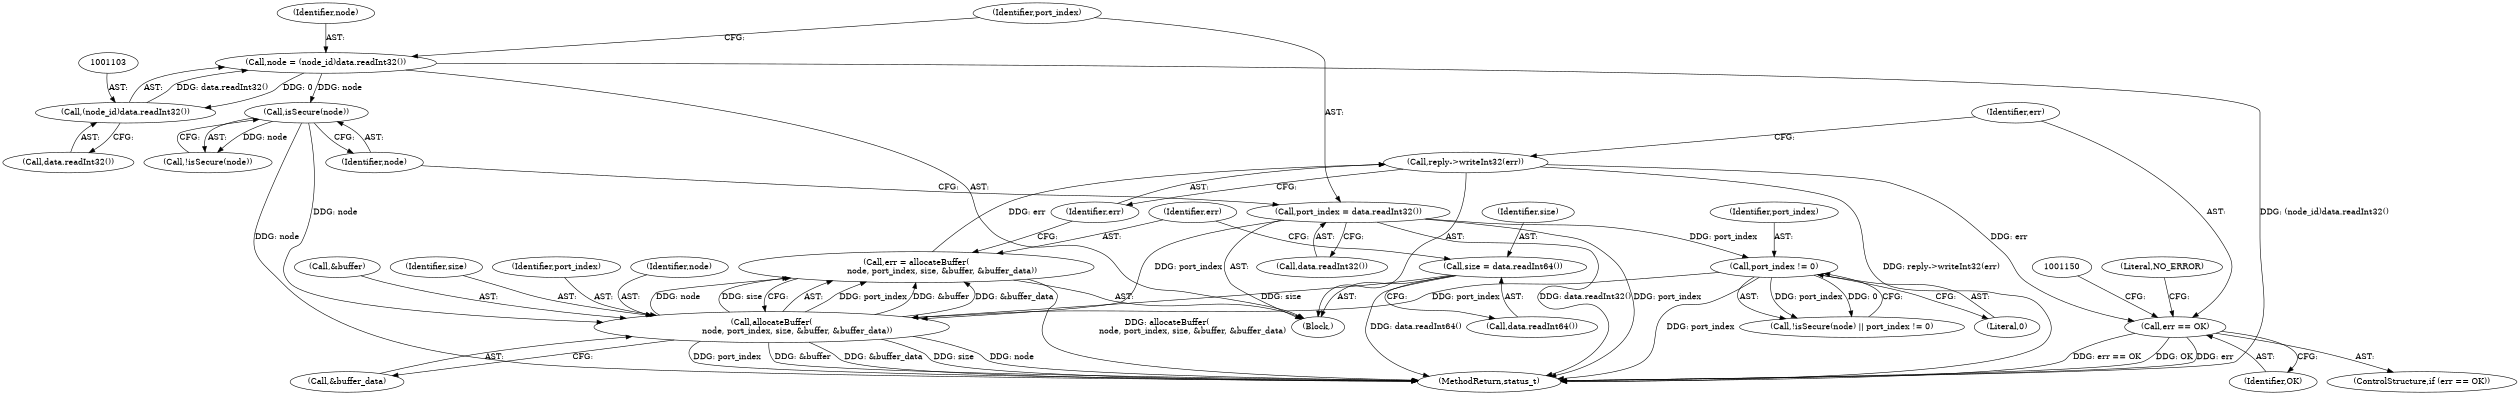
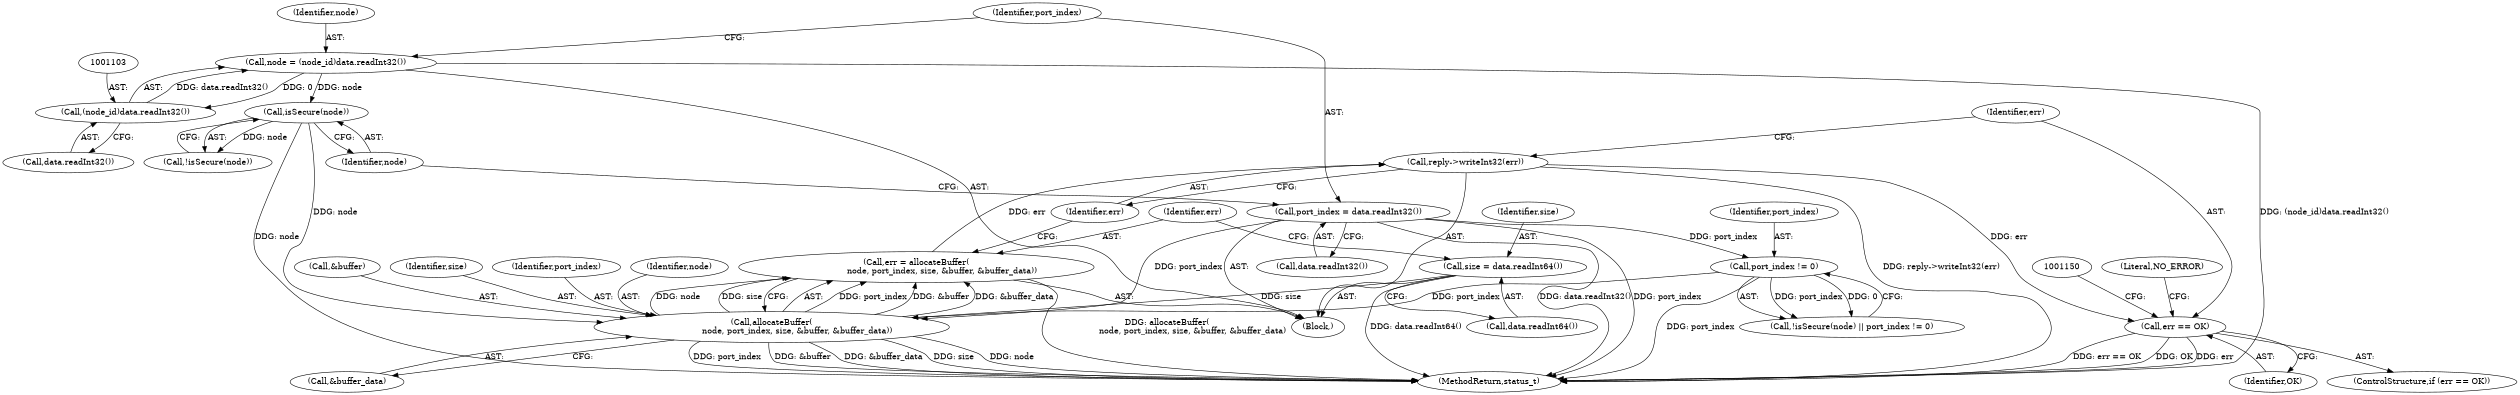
(2007, 327) -> none
